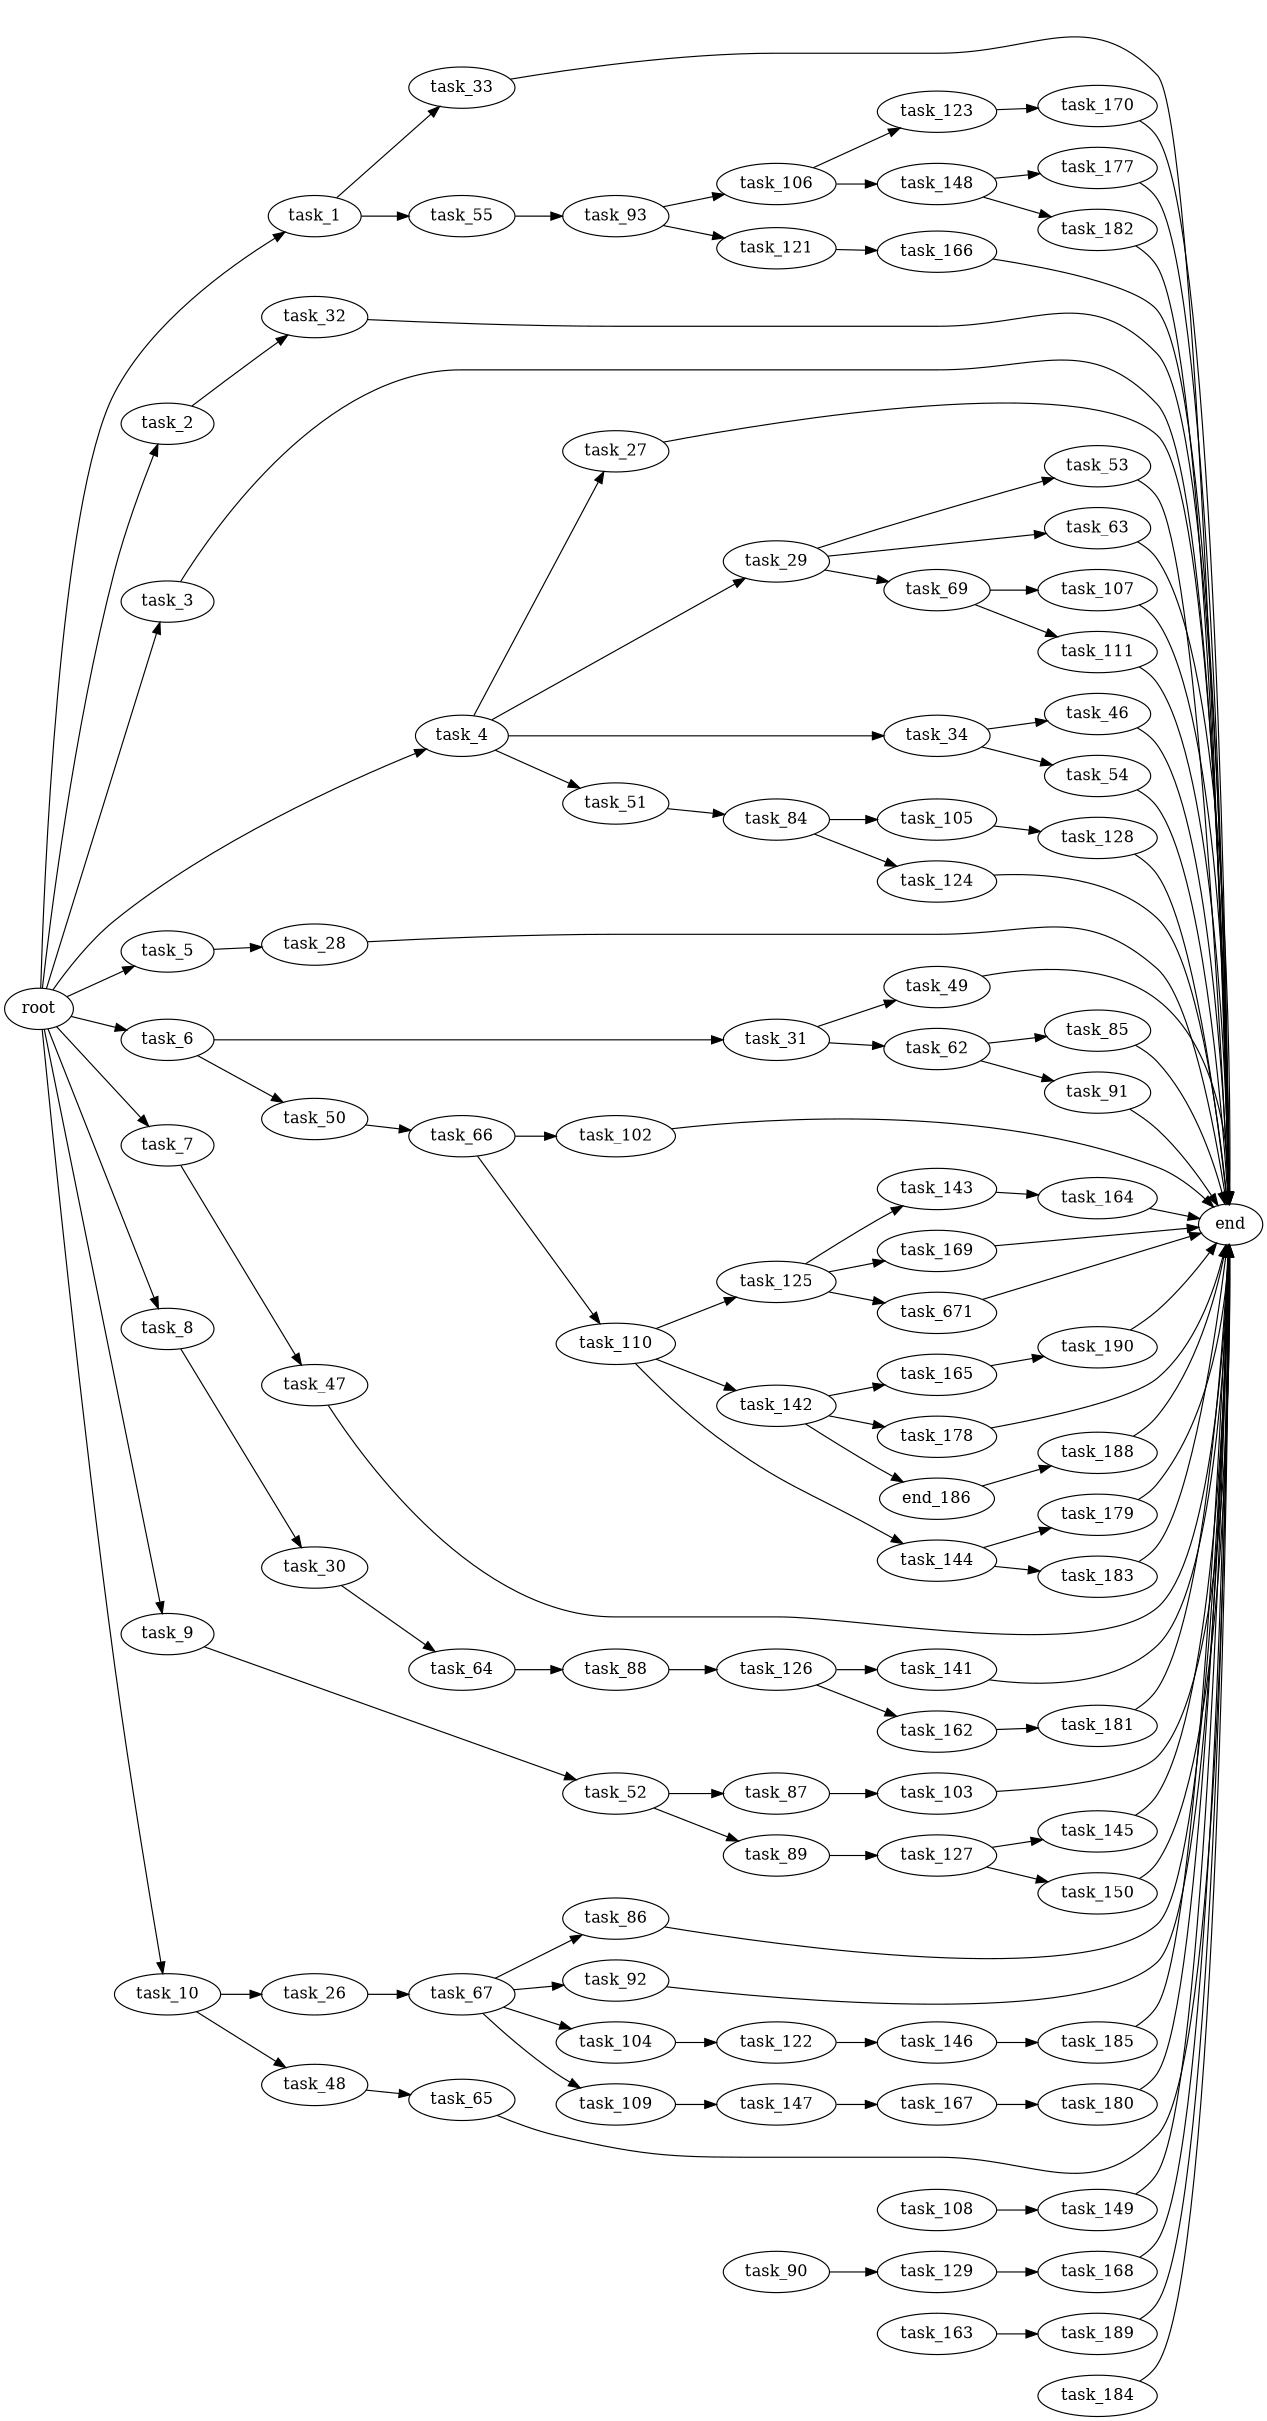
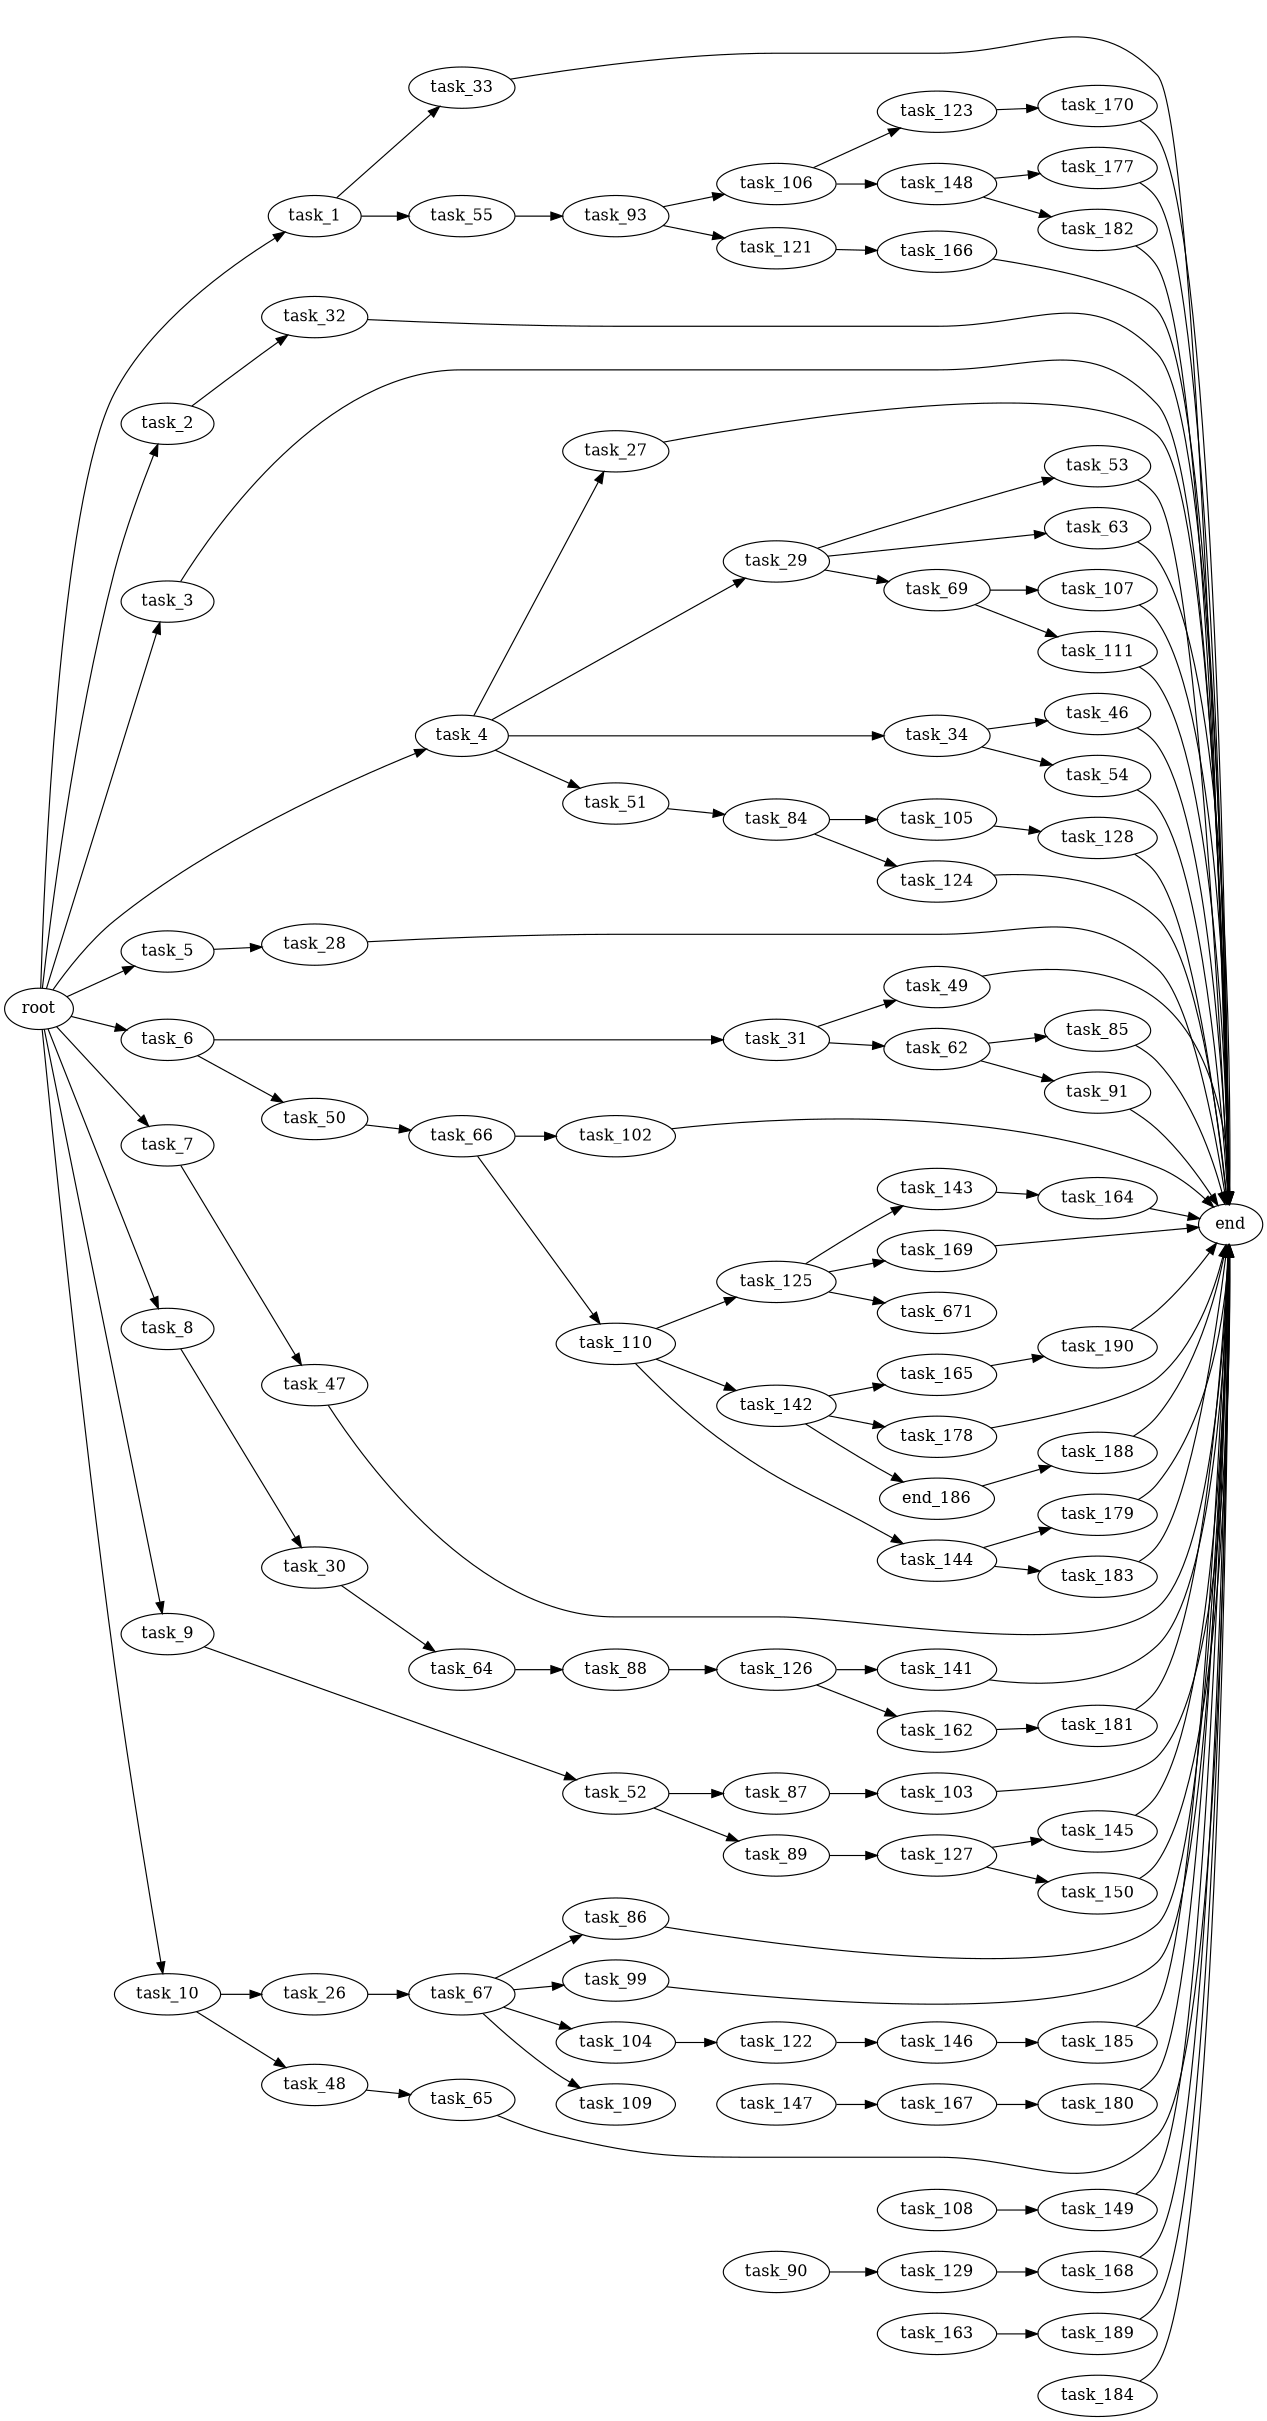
(1086, 1268) -> none
(616, 1981) -> (616, 1981)
(690, 2104) -> none
